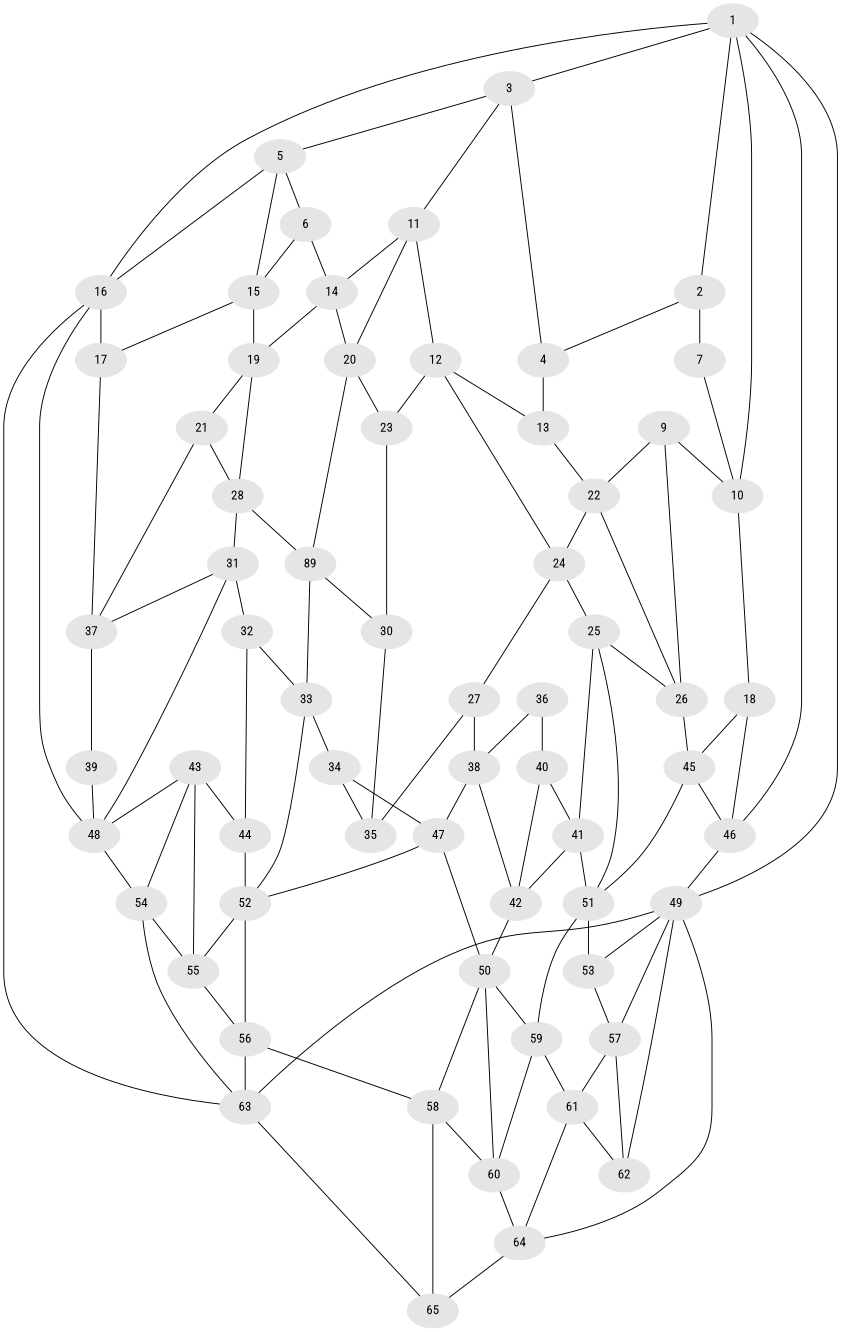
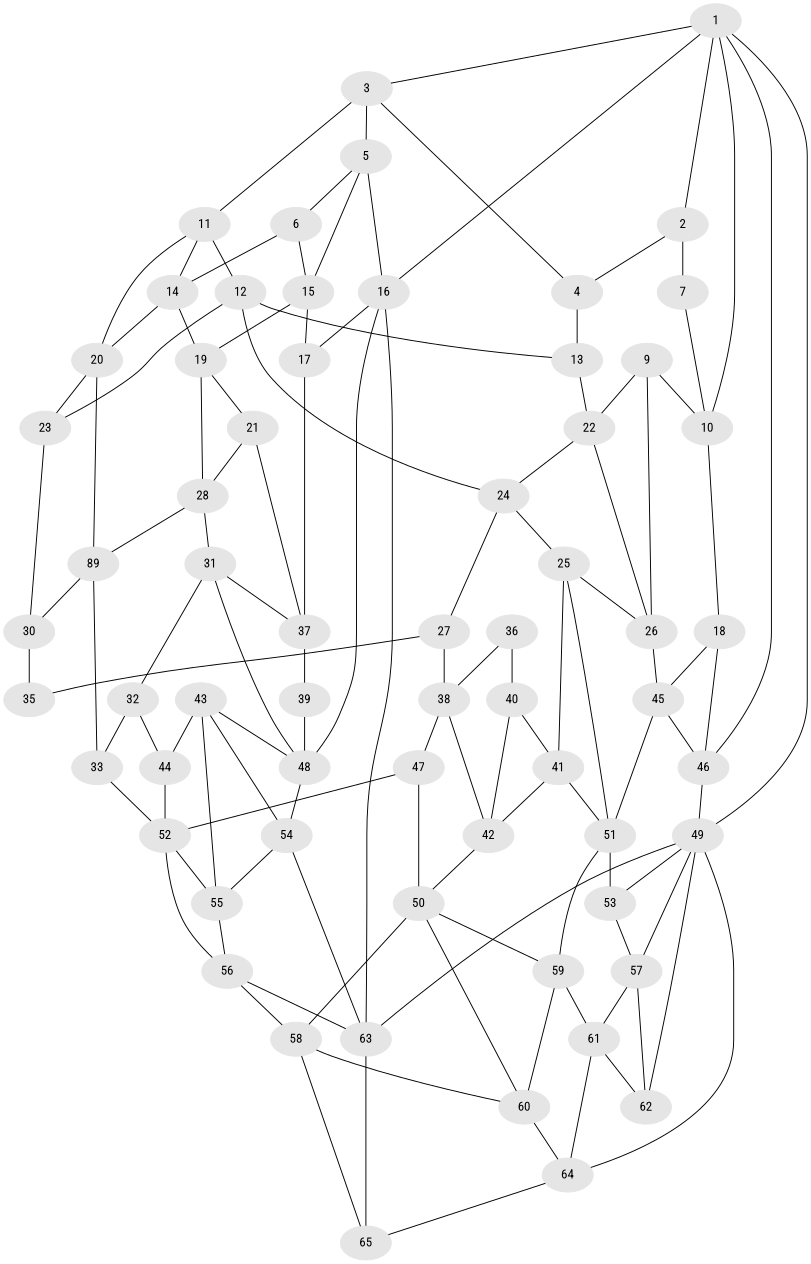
(335, 768) -> none
